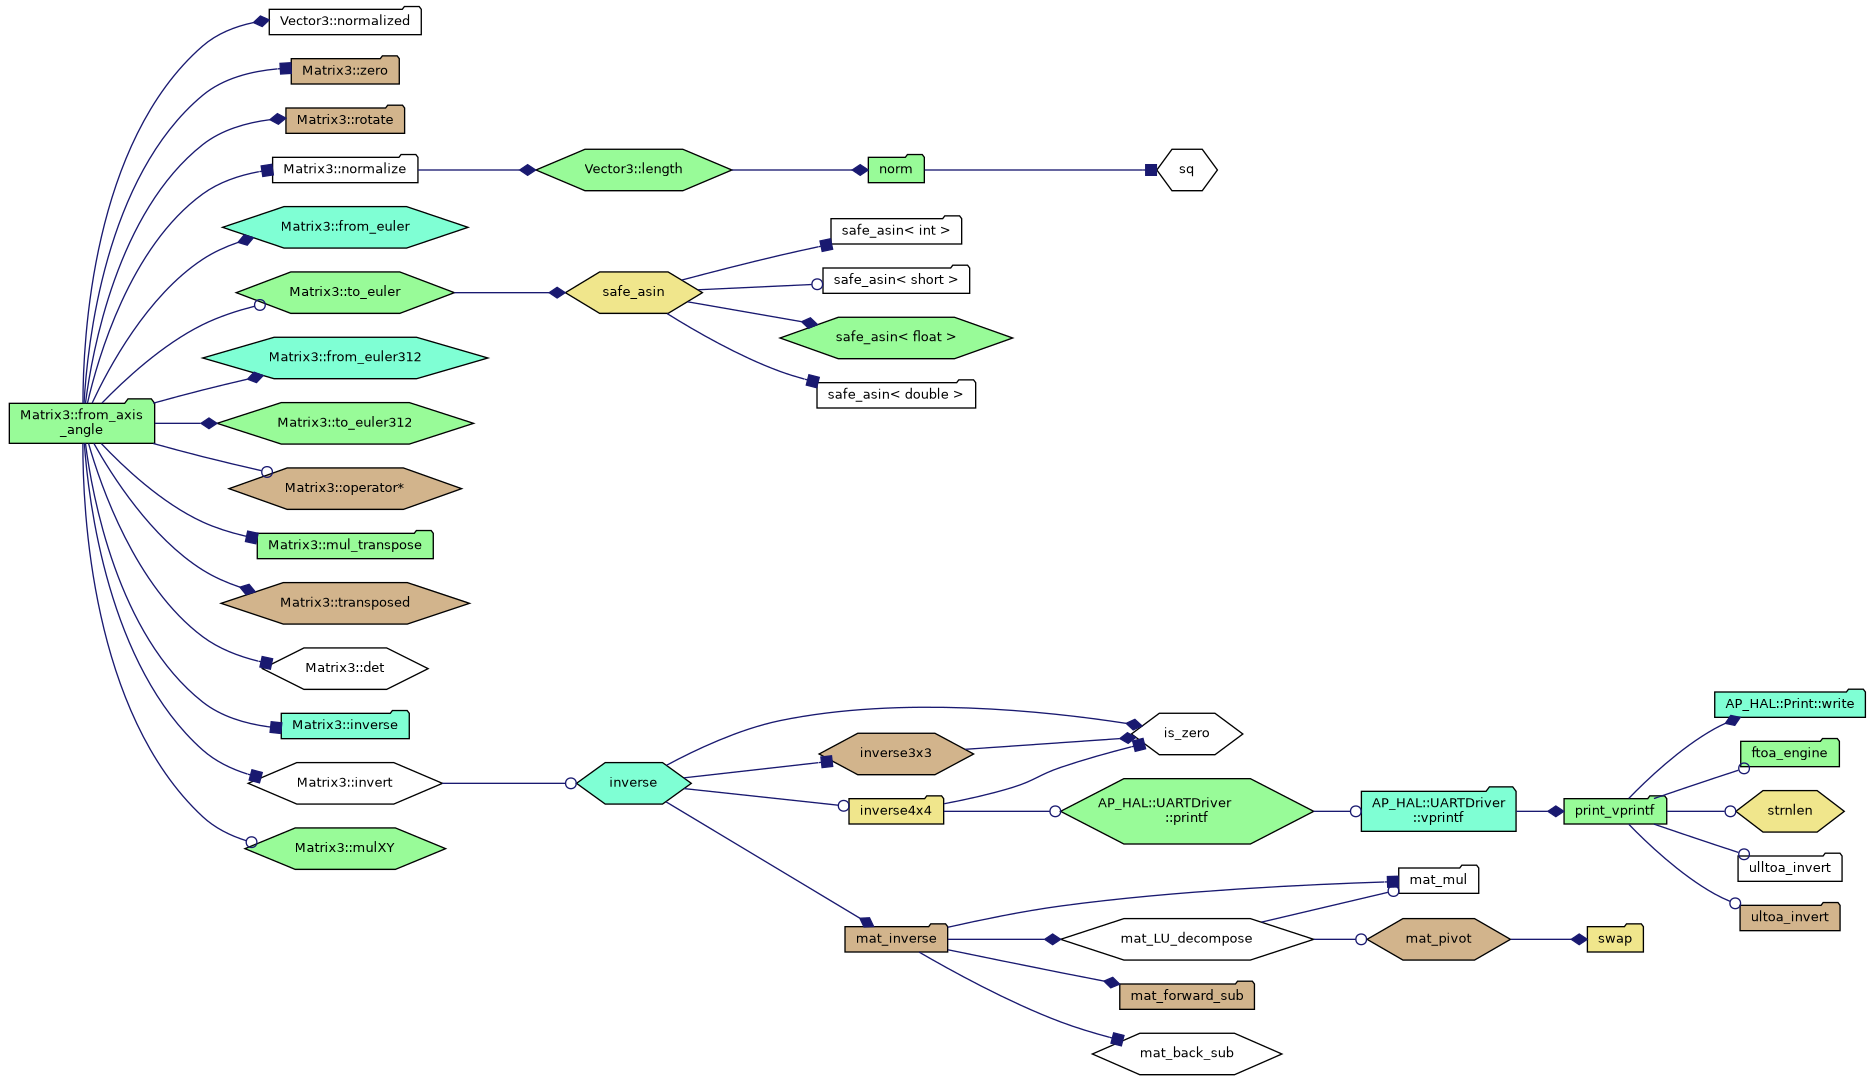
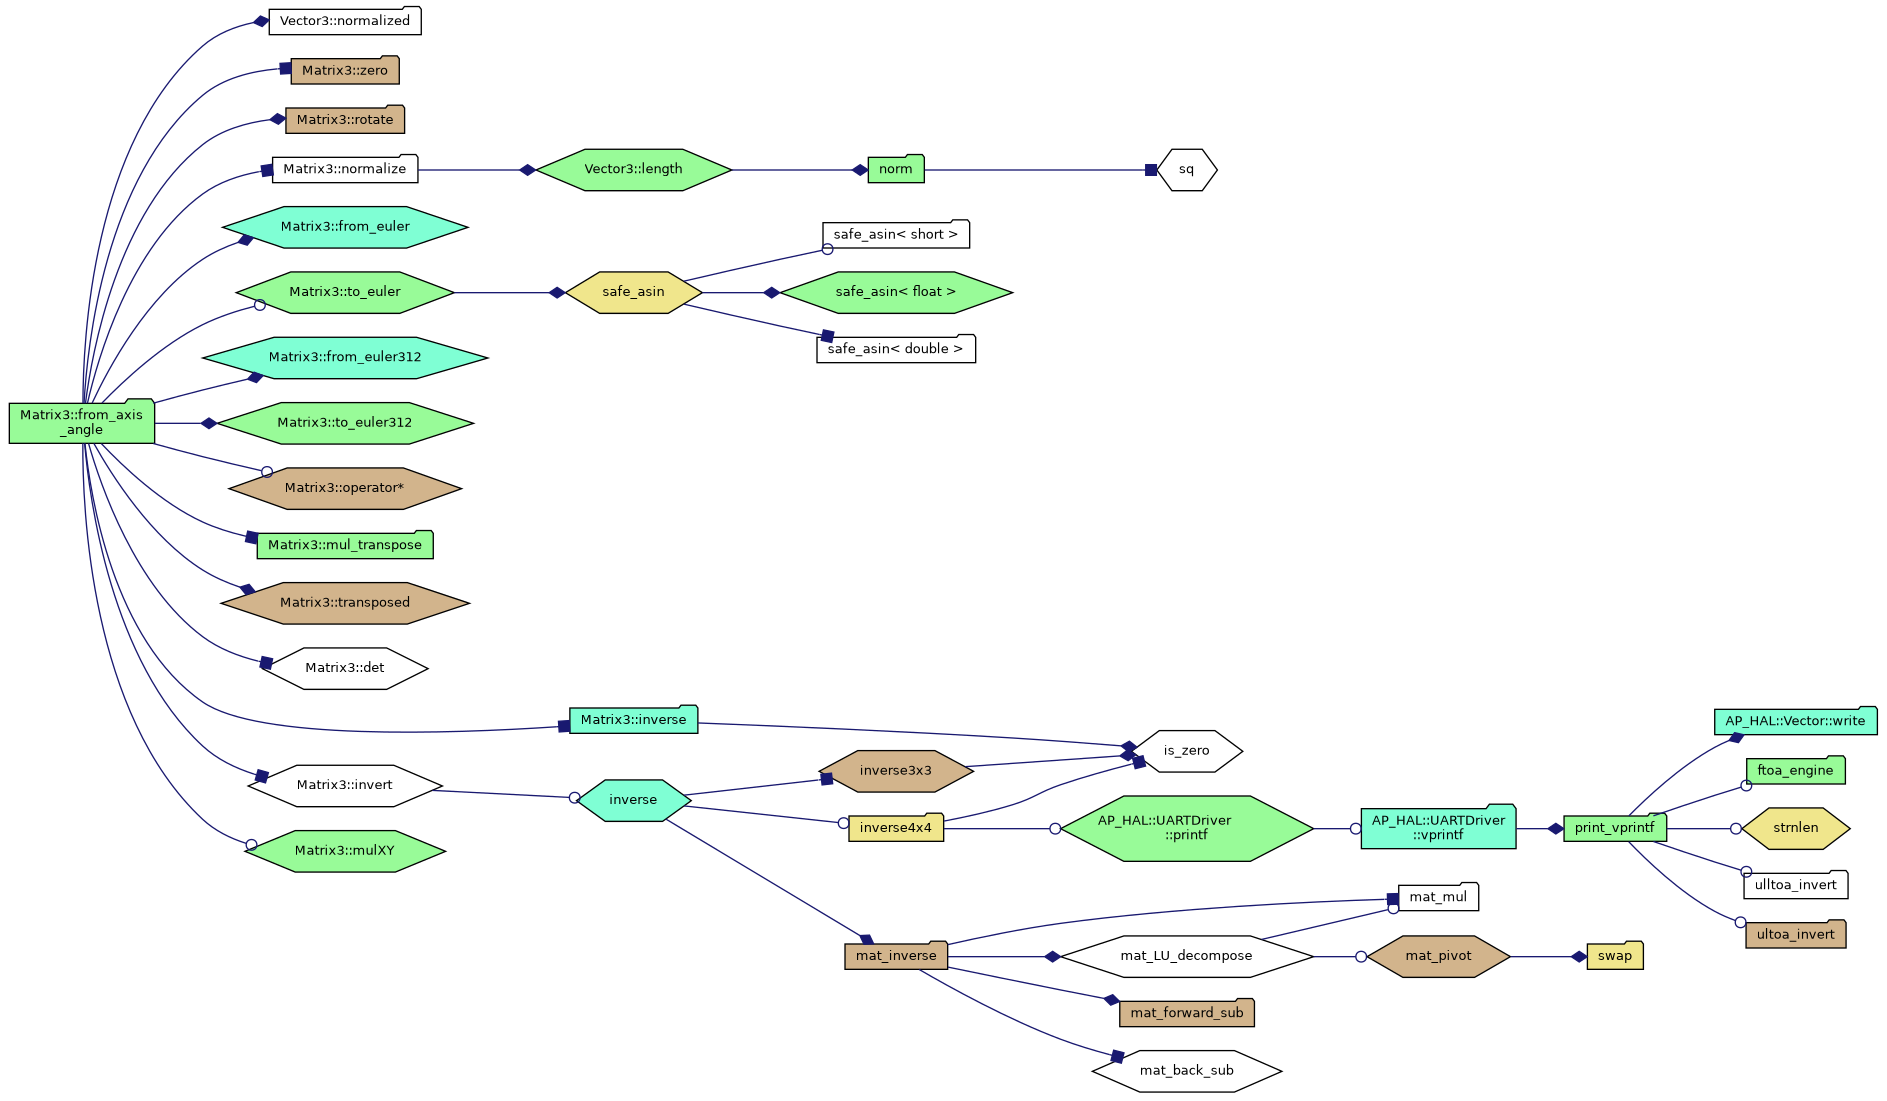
(896, 231) -> none
(1790, 705) -> (1796, 722)
(892, 708) -> (910, 732)
